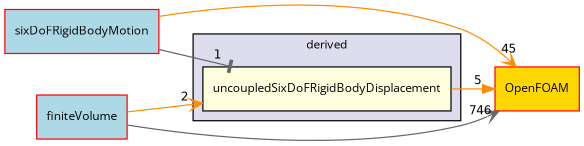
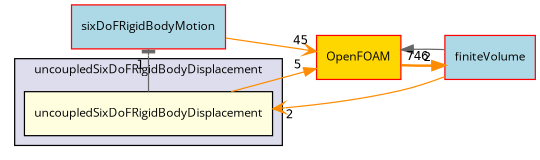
(327, 46) -> (148, 70)
(184, 55) -> (148, 74)
none -> (417, 66)
(308, 140) -> (429, 49)
